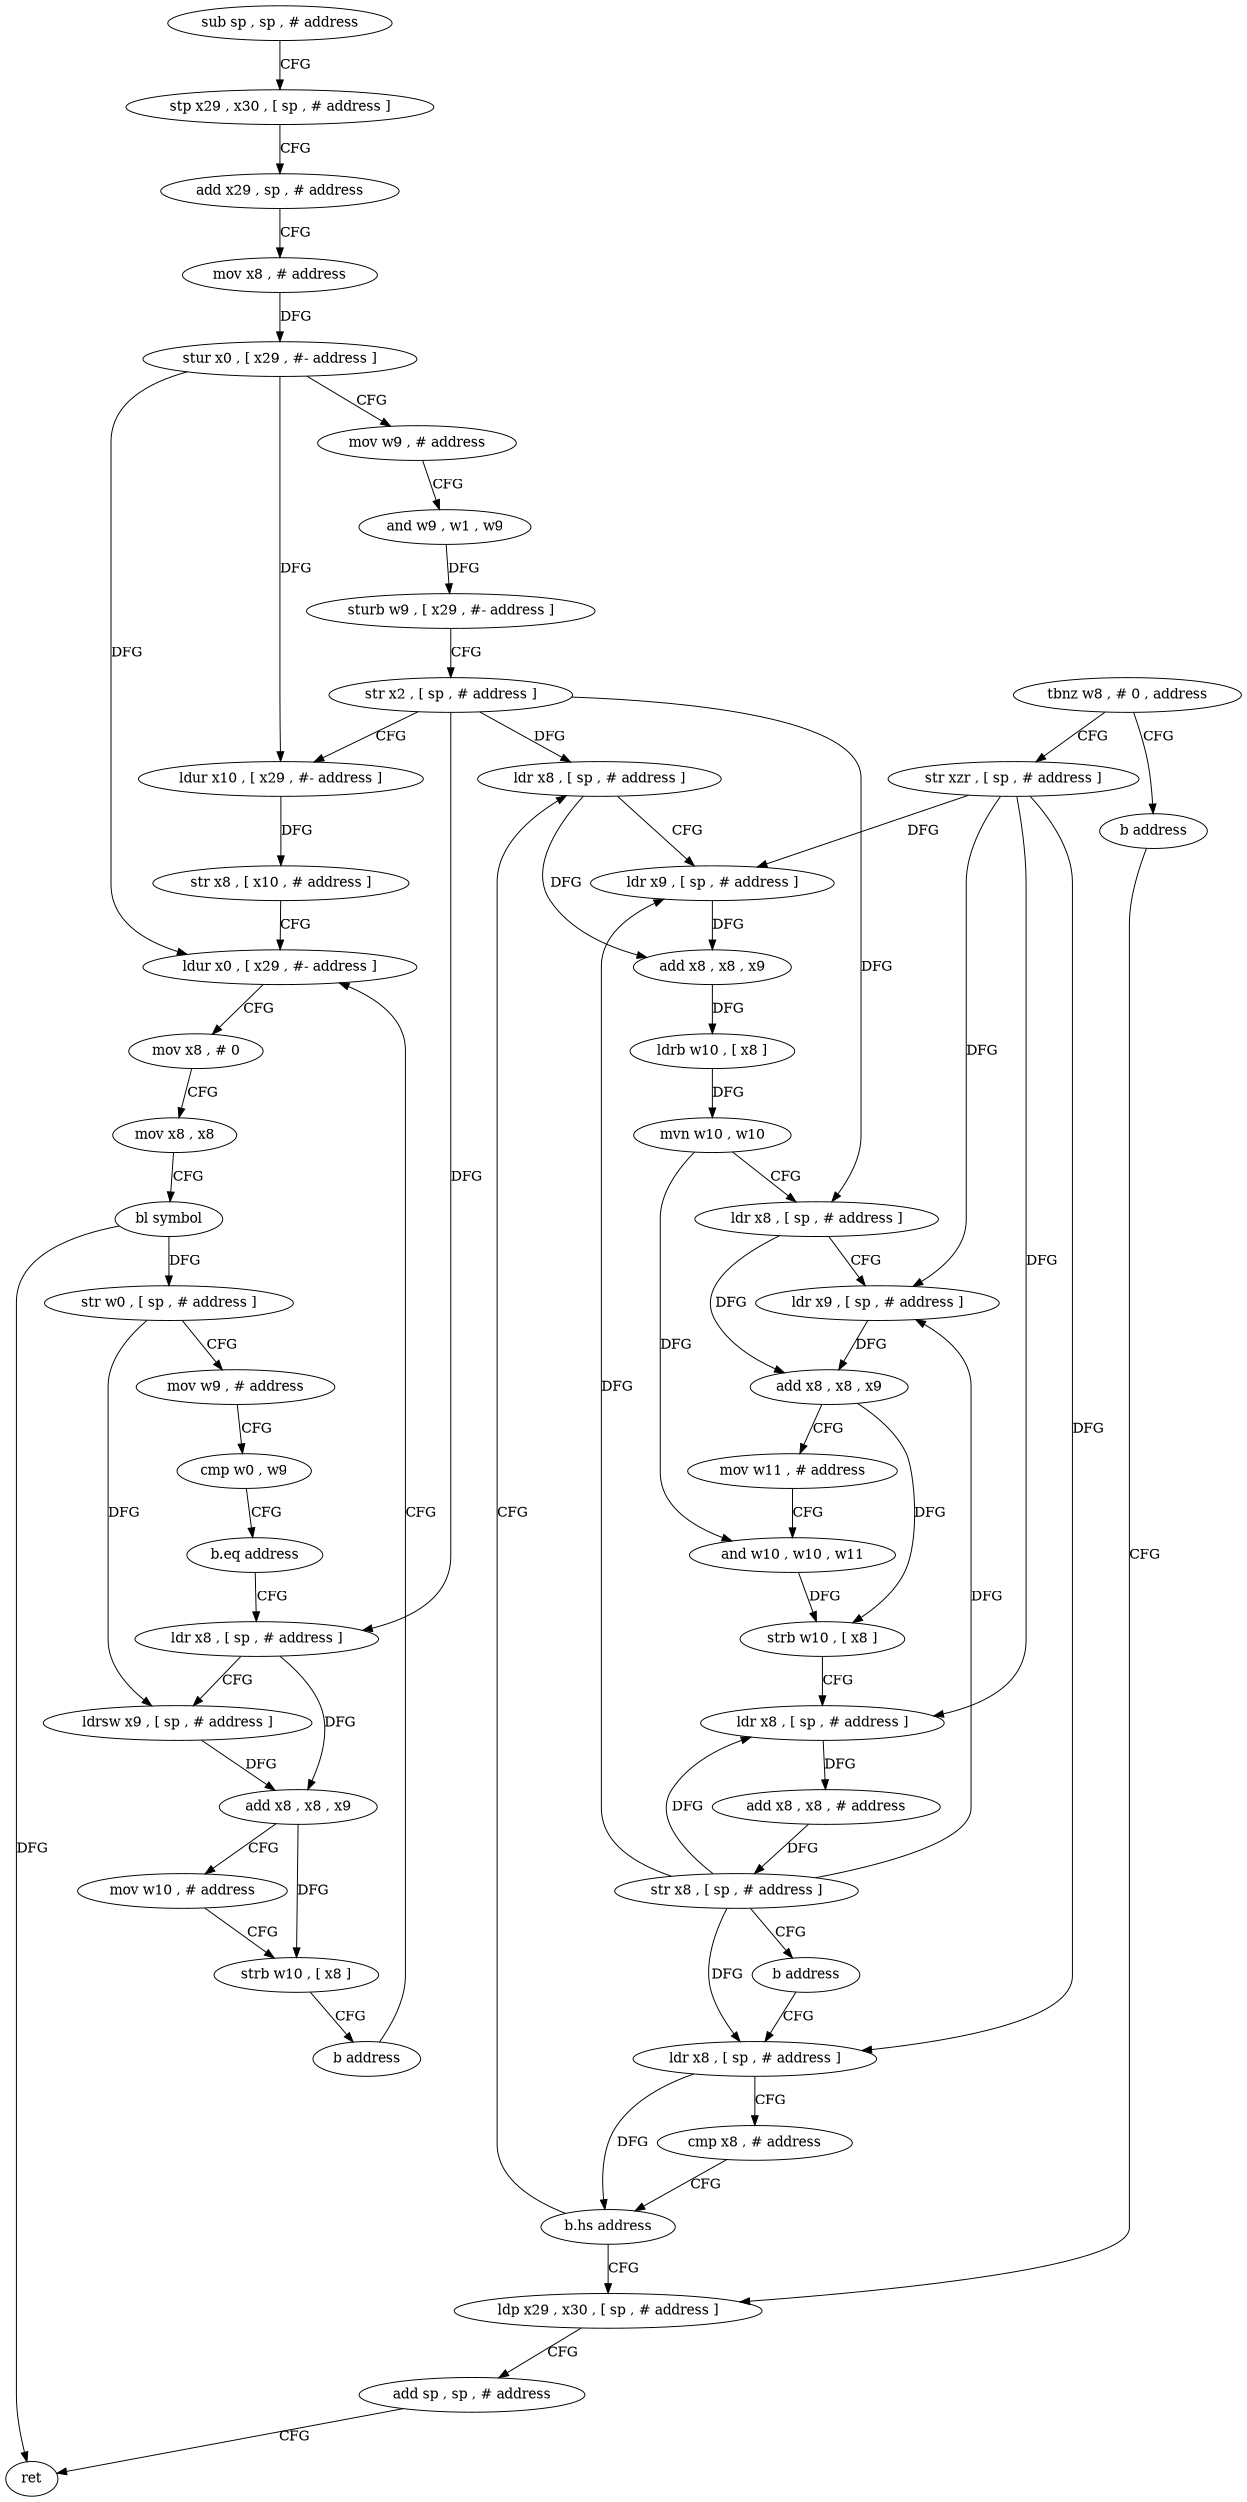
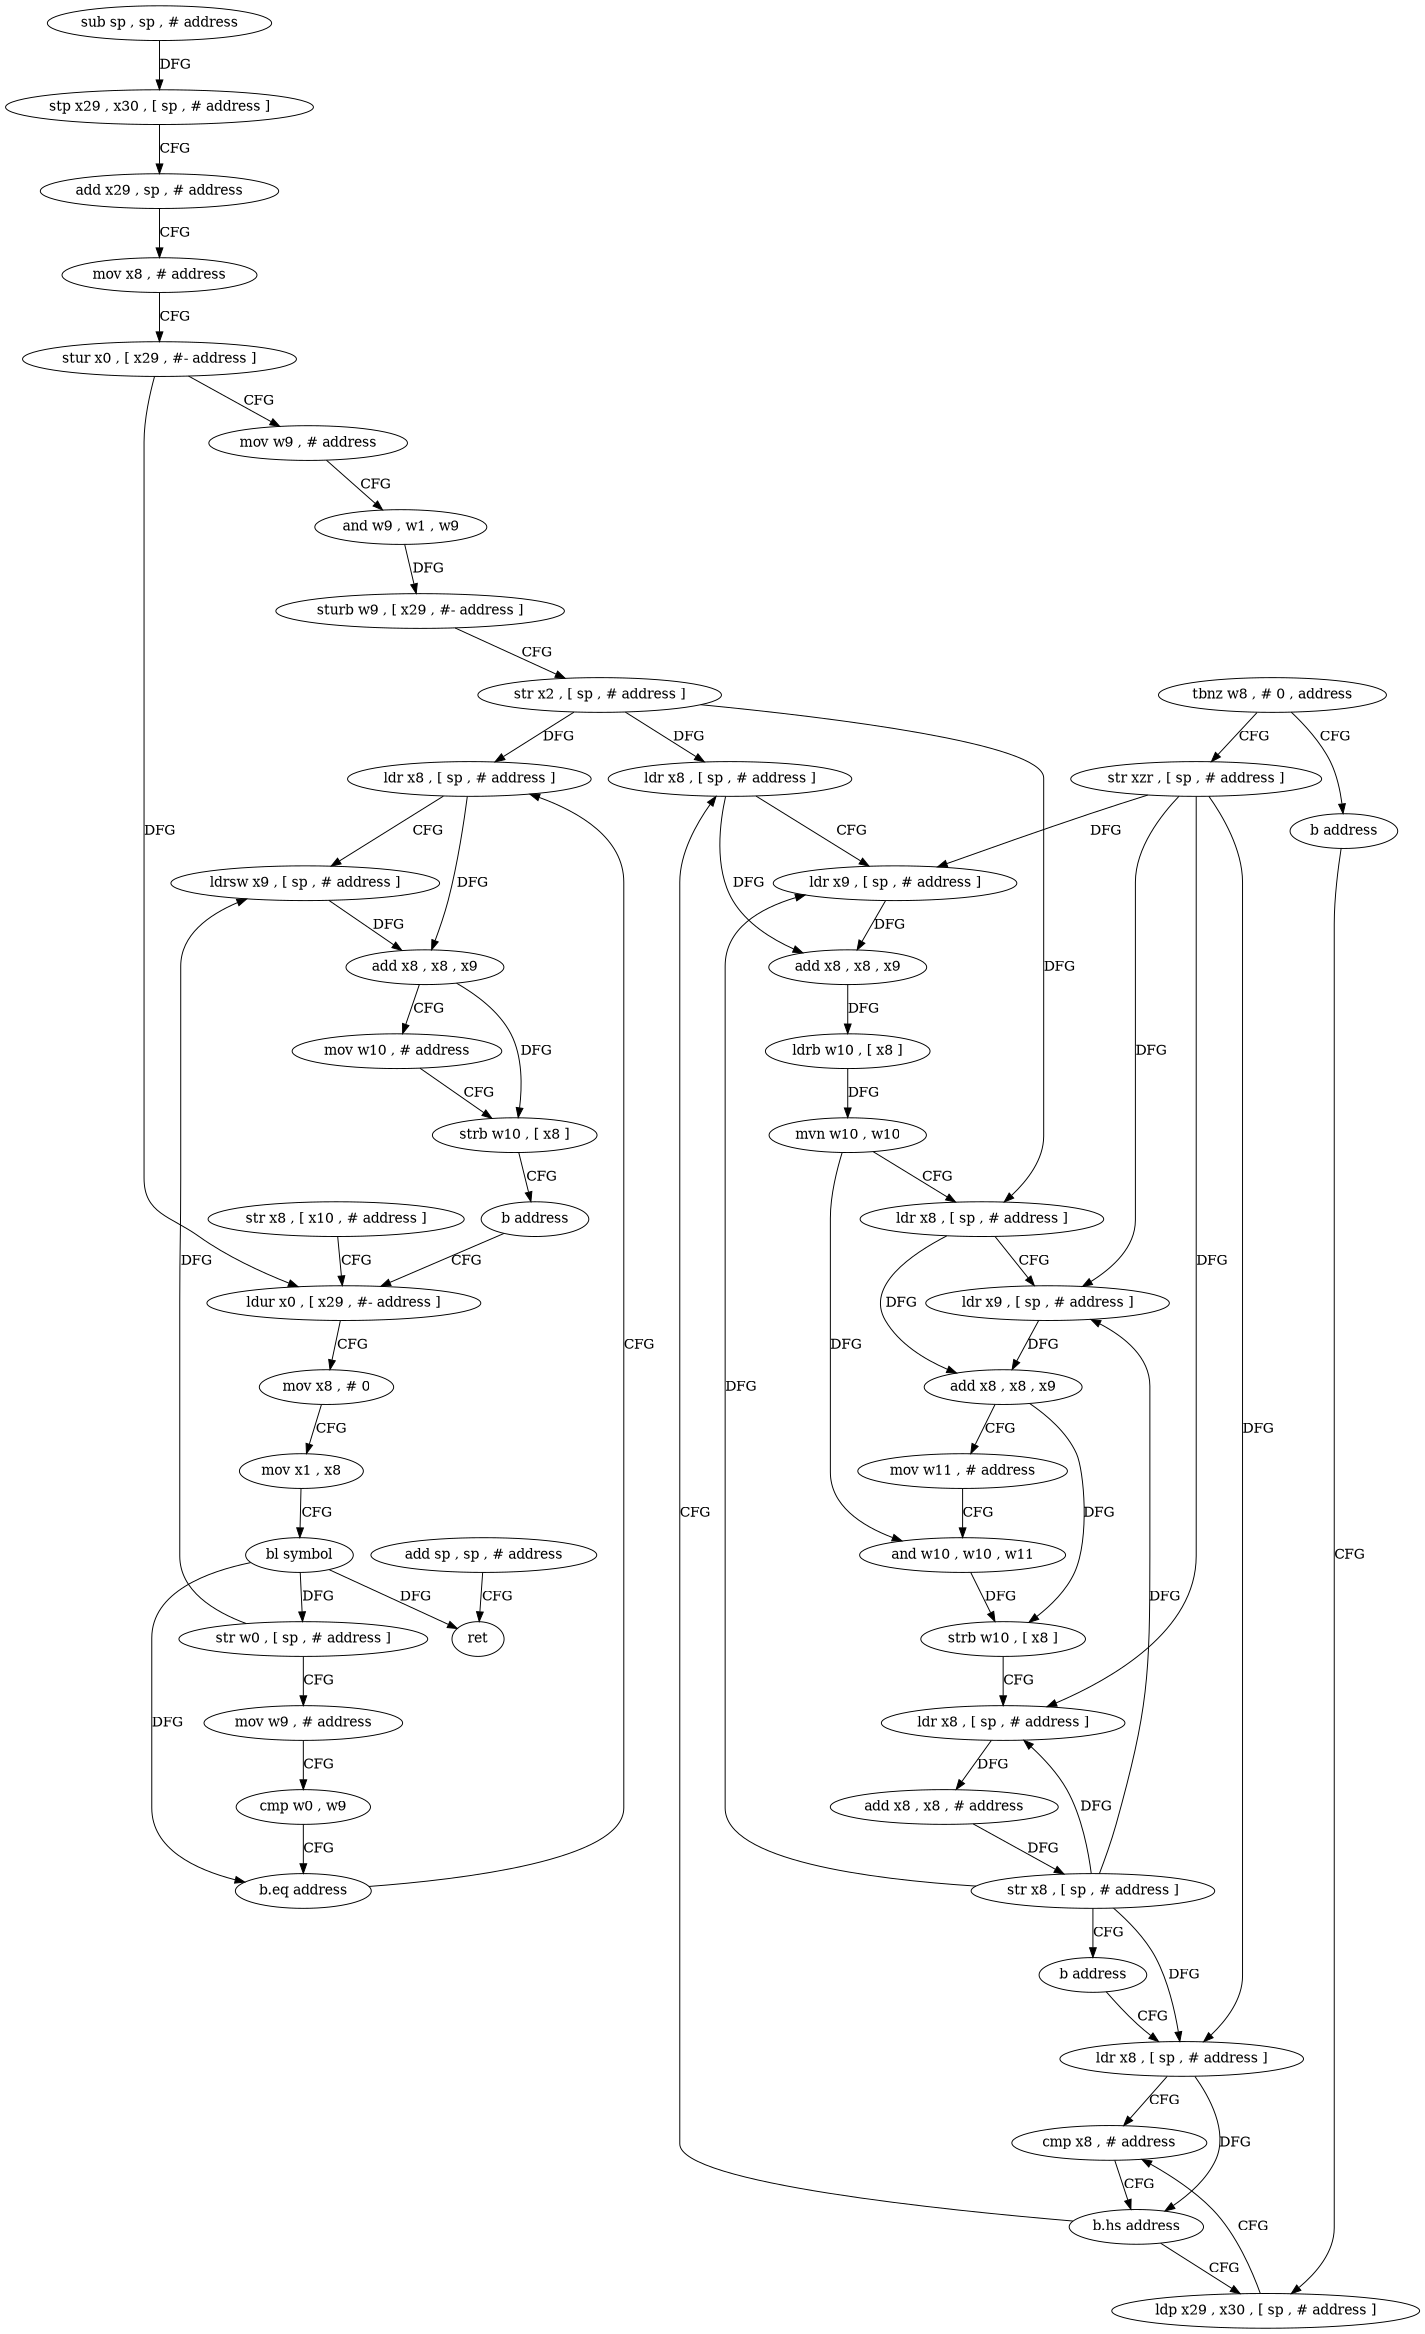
(295, 65) -> (175, 65)
(296, 317) -> (175, 317)
(281, 779) -> none
(175, 1135) -> (301, 1471)
none -> (152, 1715)
(544, 2350) -> (1219, 2217)
